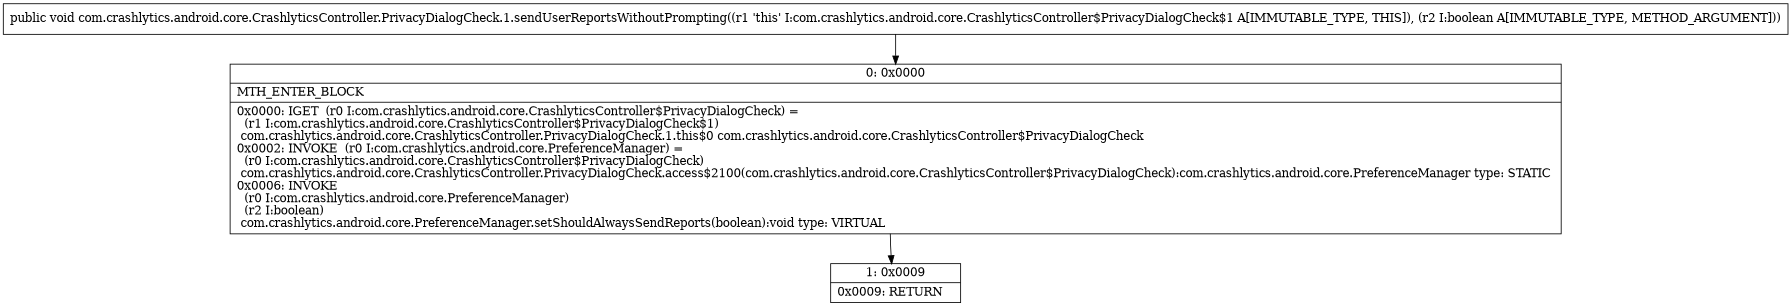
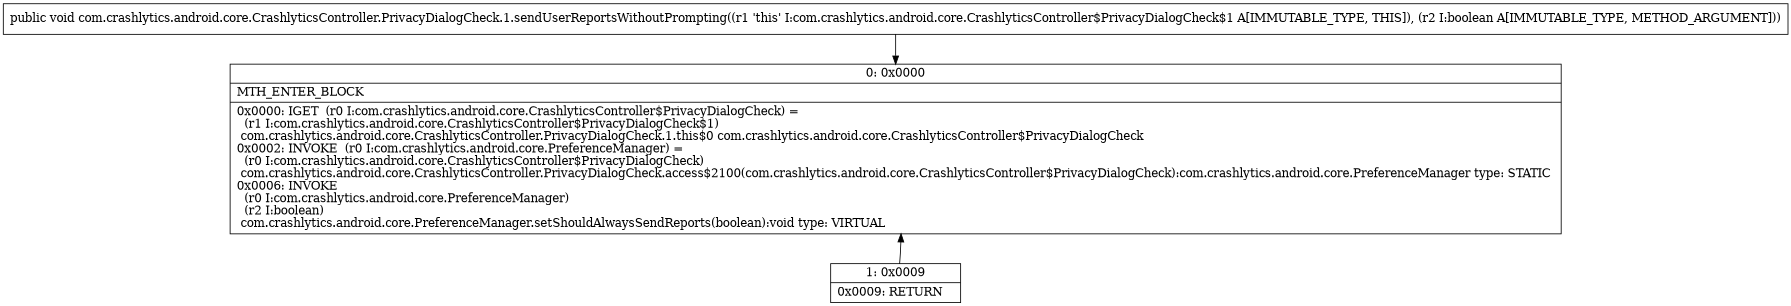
(891, 245) -> (900, 253)
